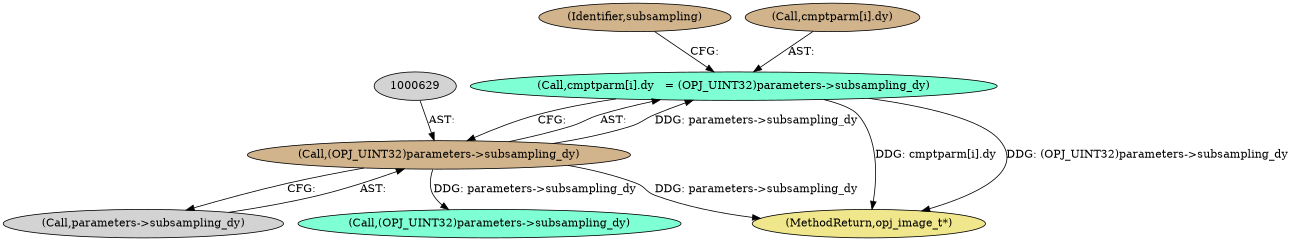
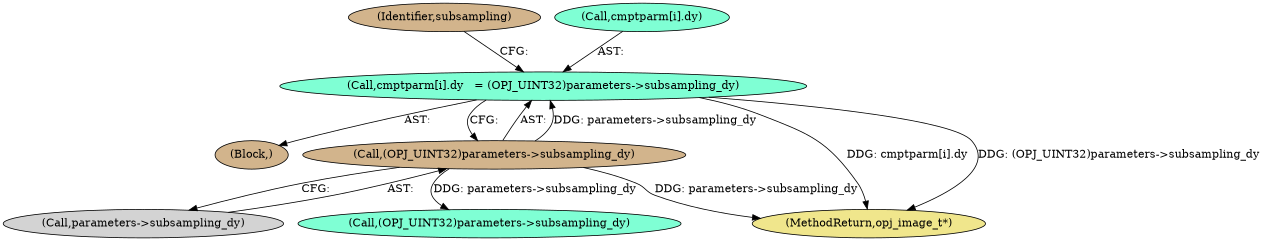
(832, 17) -> (642, 17)
(415, 86) -> none
none -> (252, 155)
